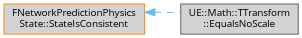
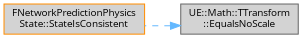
(168, 12) -> (158, 26)
